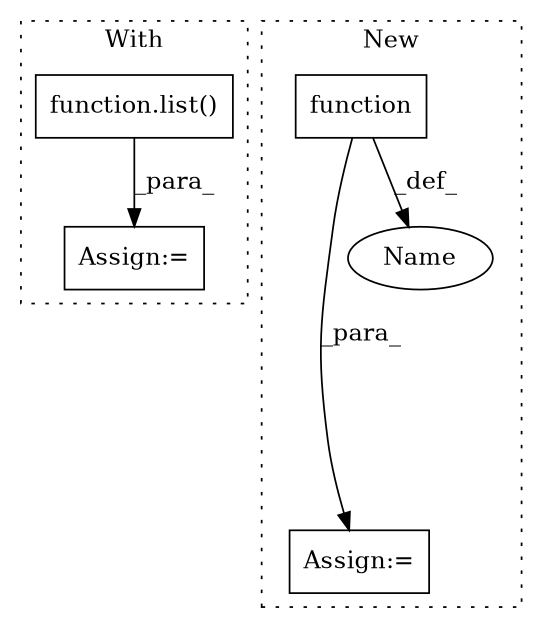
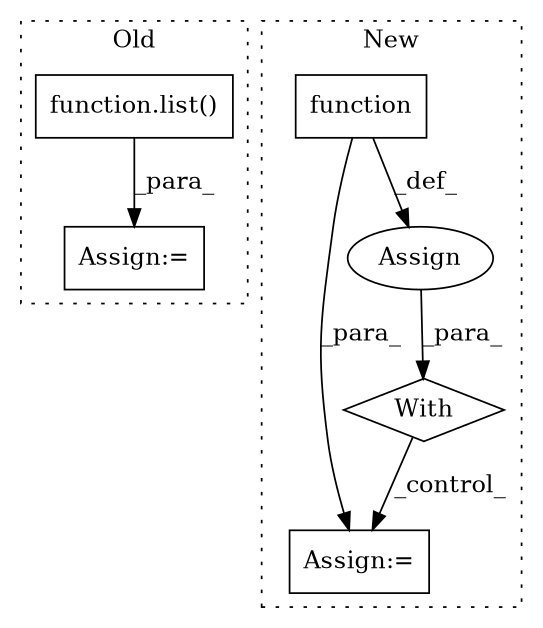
(134, 41) -> (134, 41)
(420, 258) -> (420, 258)
none -> (424, 410)
